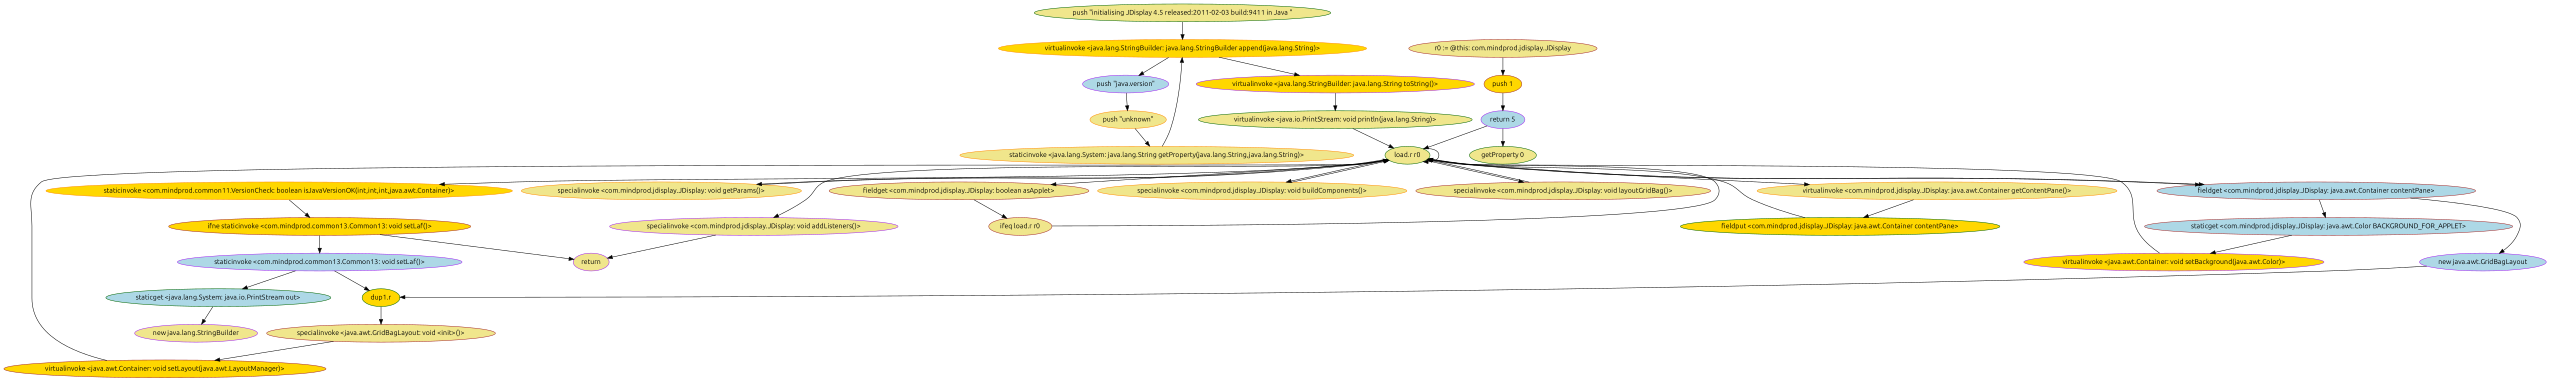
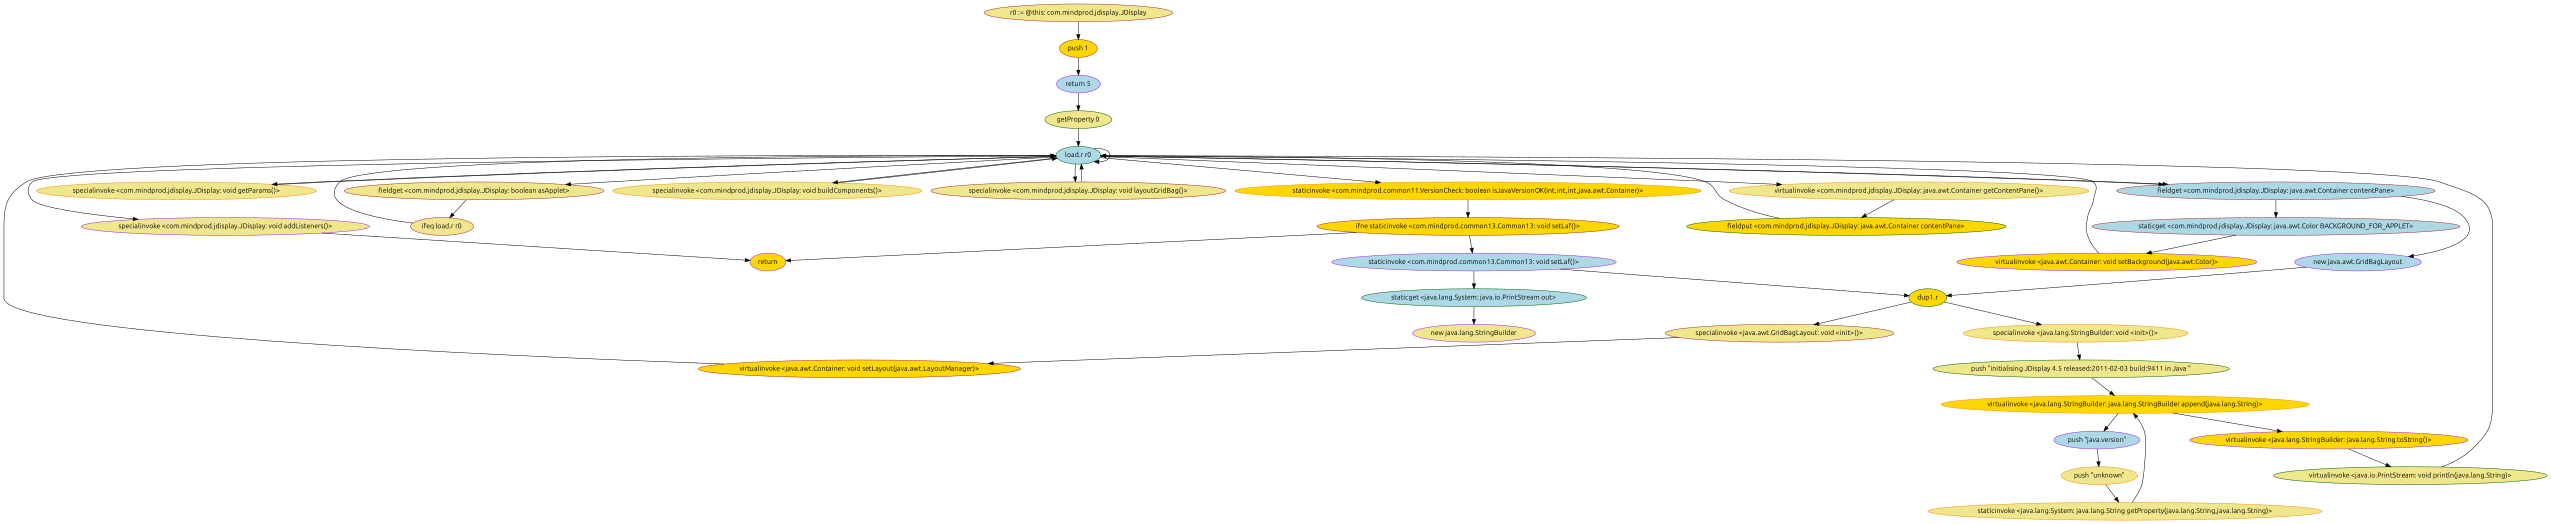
(1458, 137) -> (1078, 135)
(1407, 155) -> (1078, 155)
(591, 262) -> (768, 262)
none -> (2076, 333)
